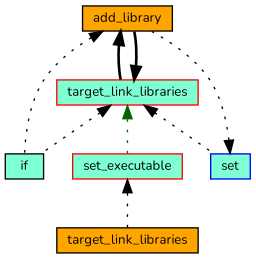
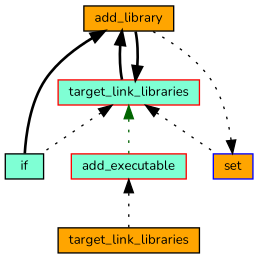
(41, 86) -> (42, 86)
(127, 166) -> (129, 166)
(230, 166) -> (233, 166)
